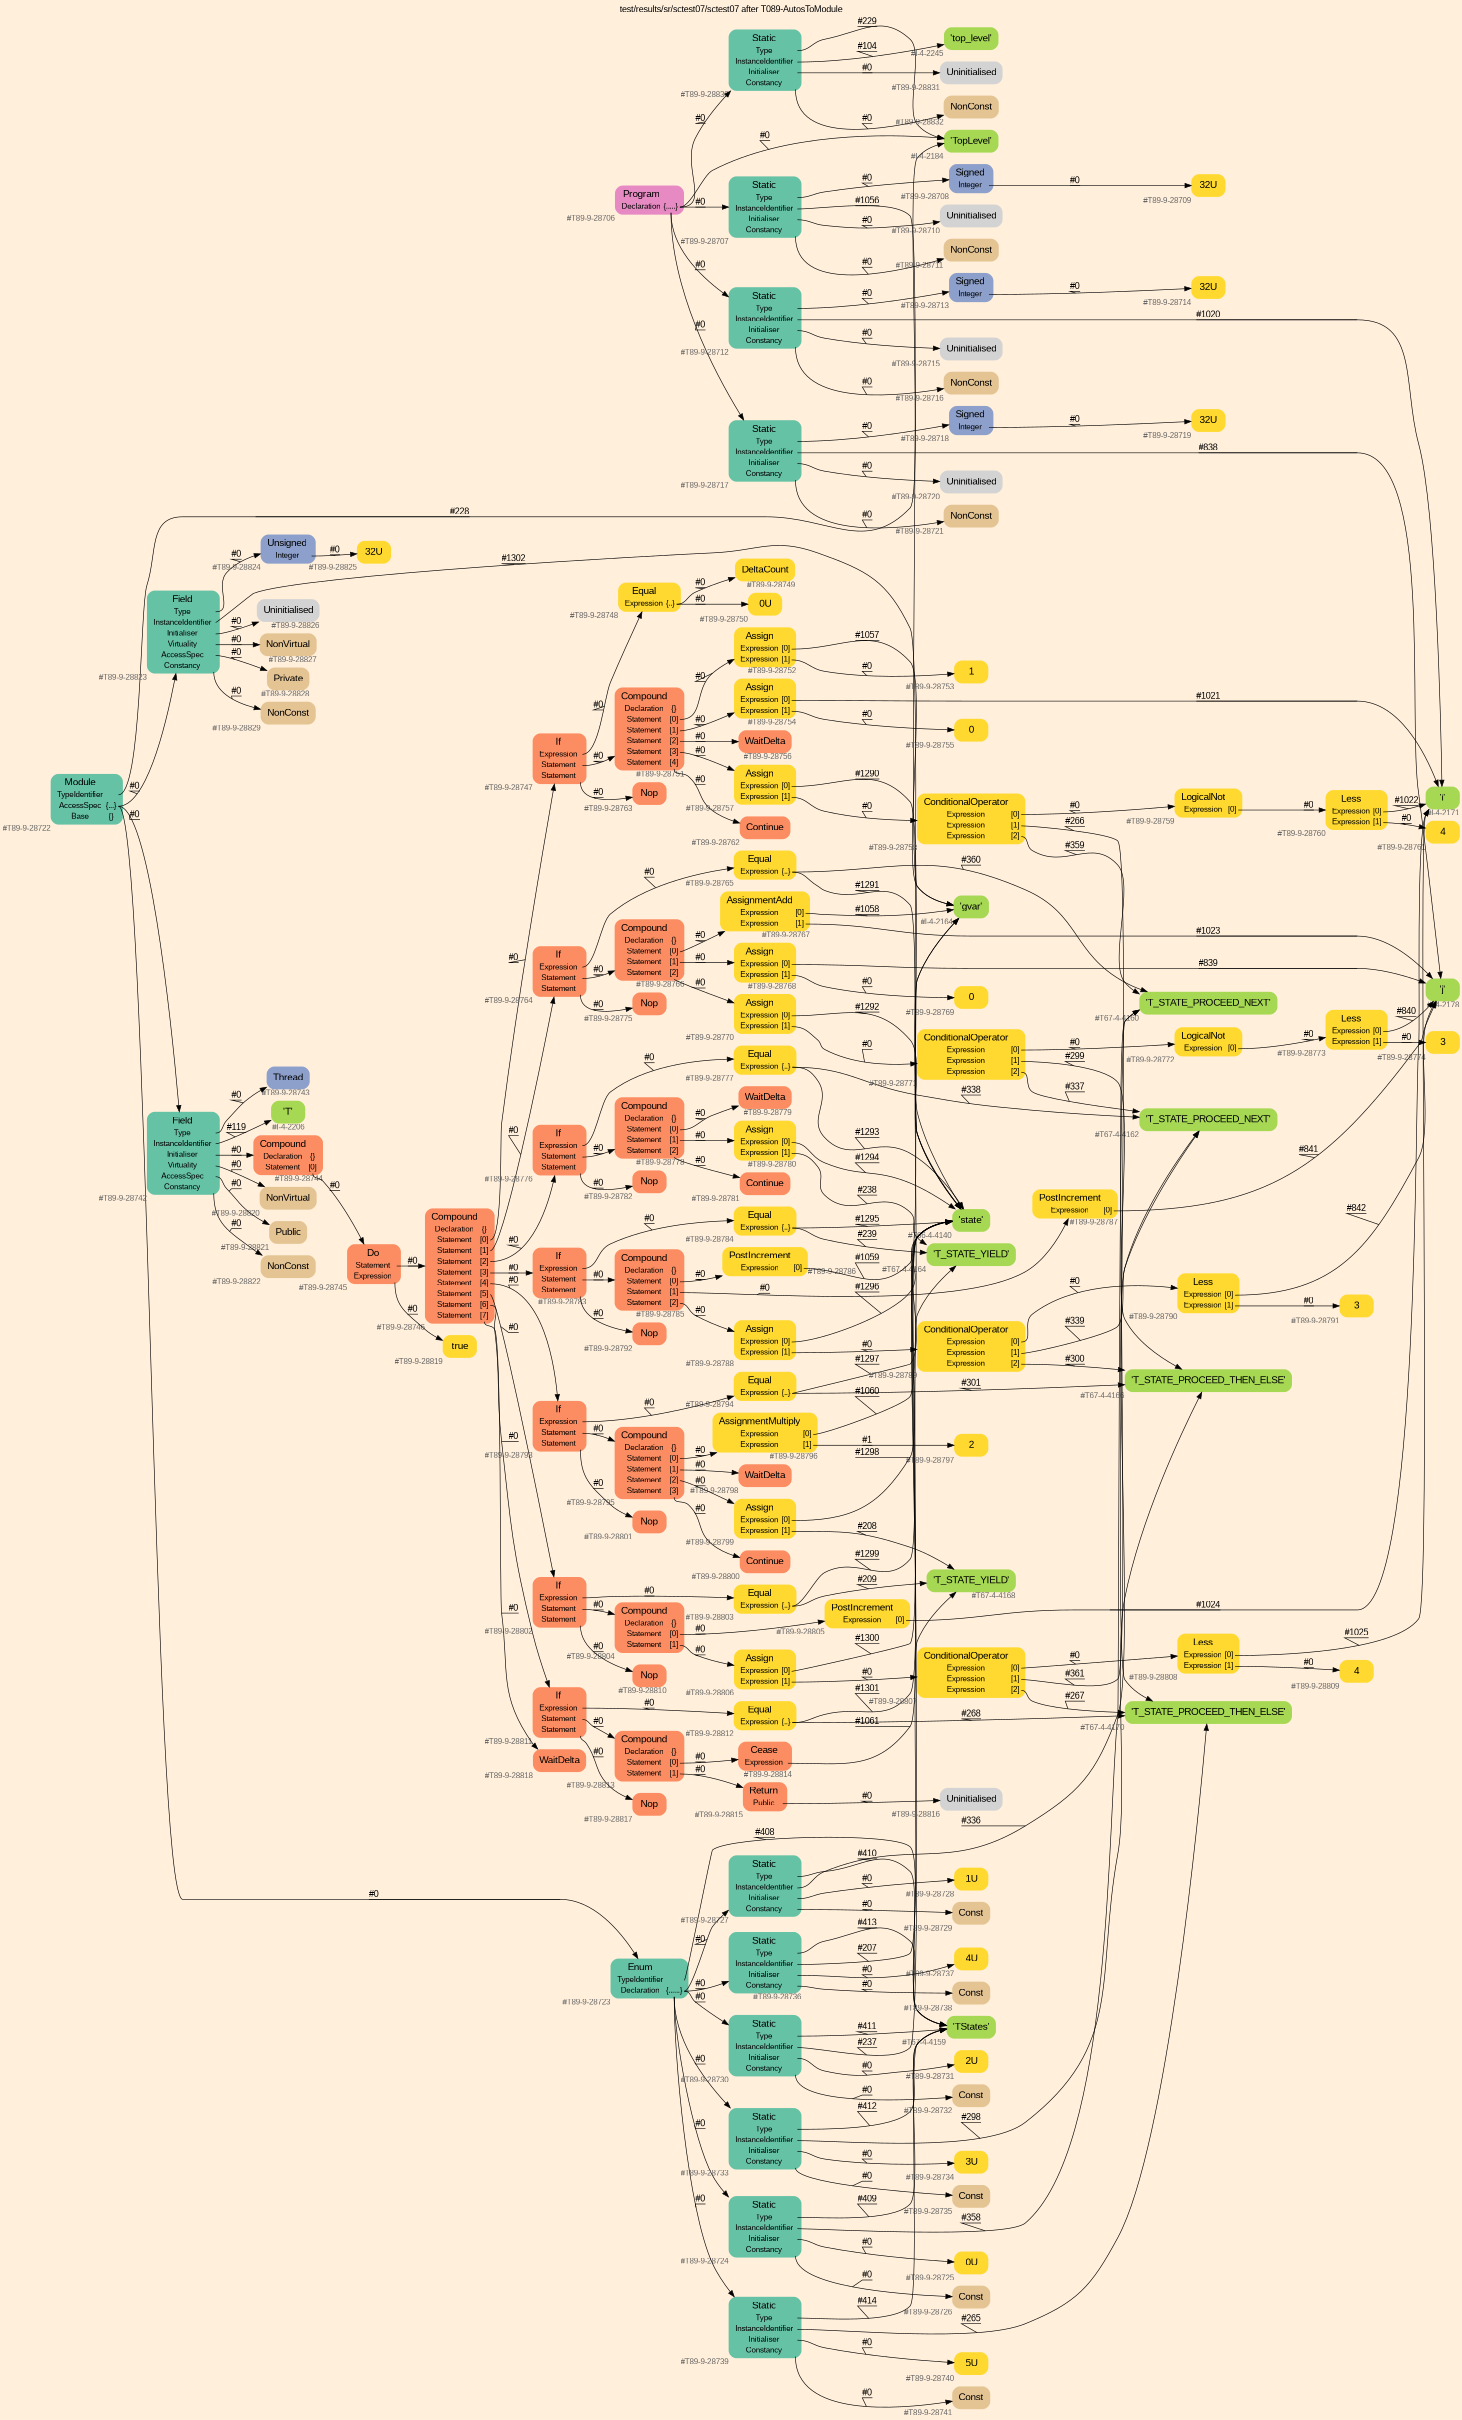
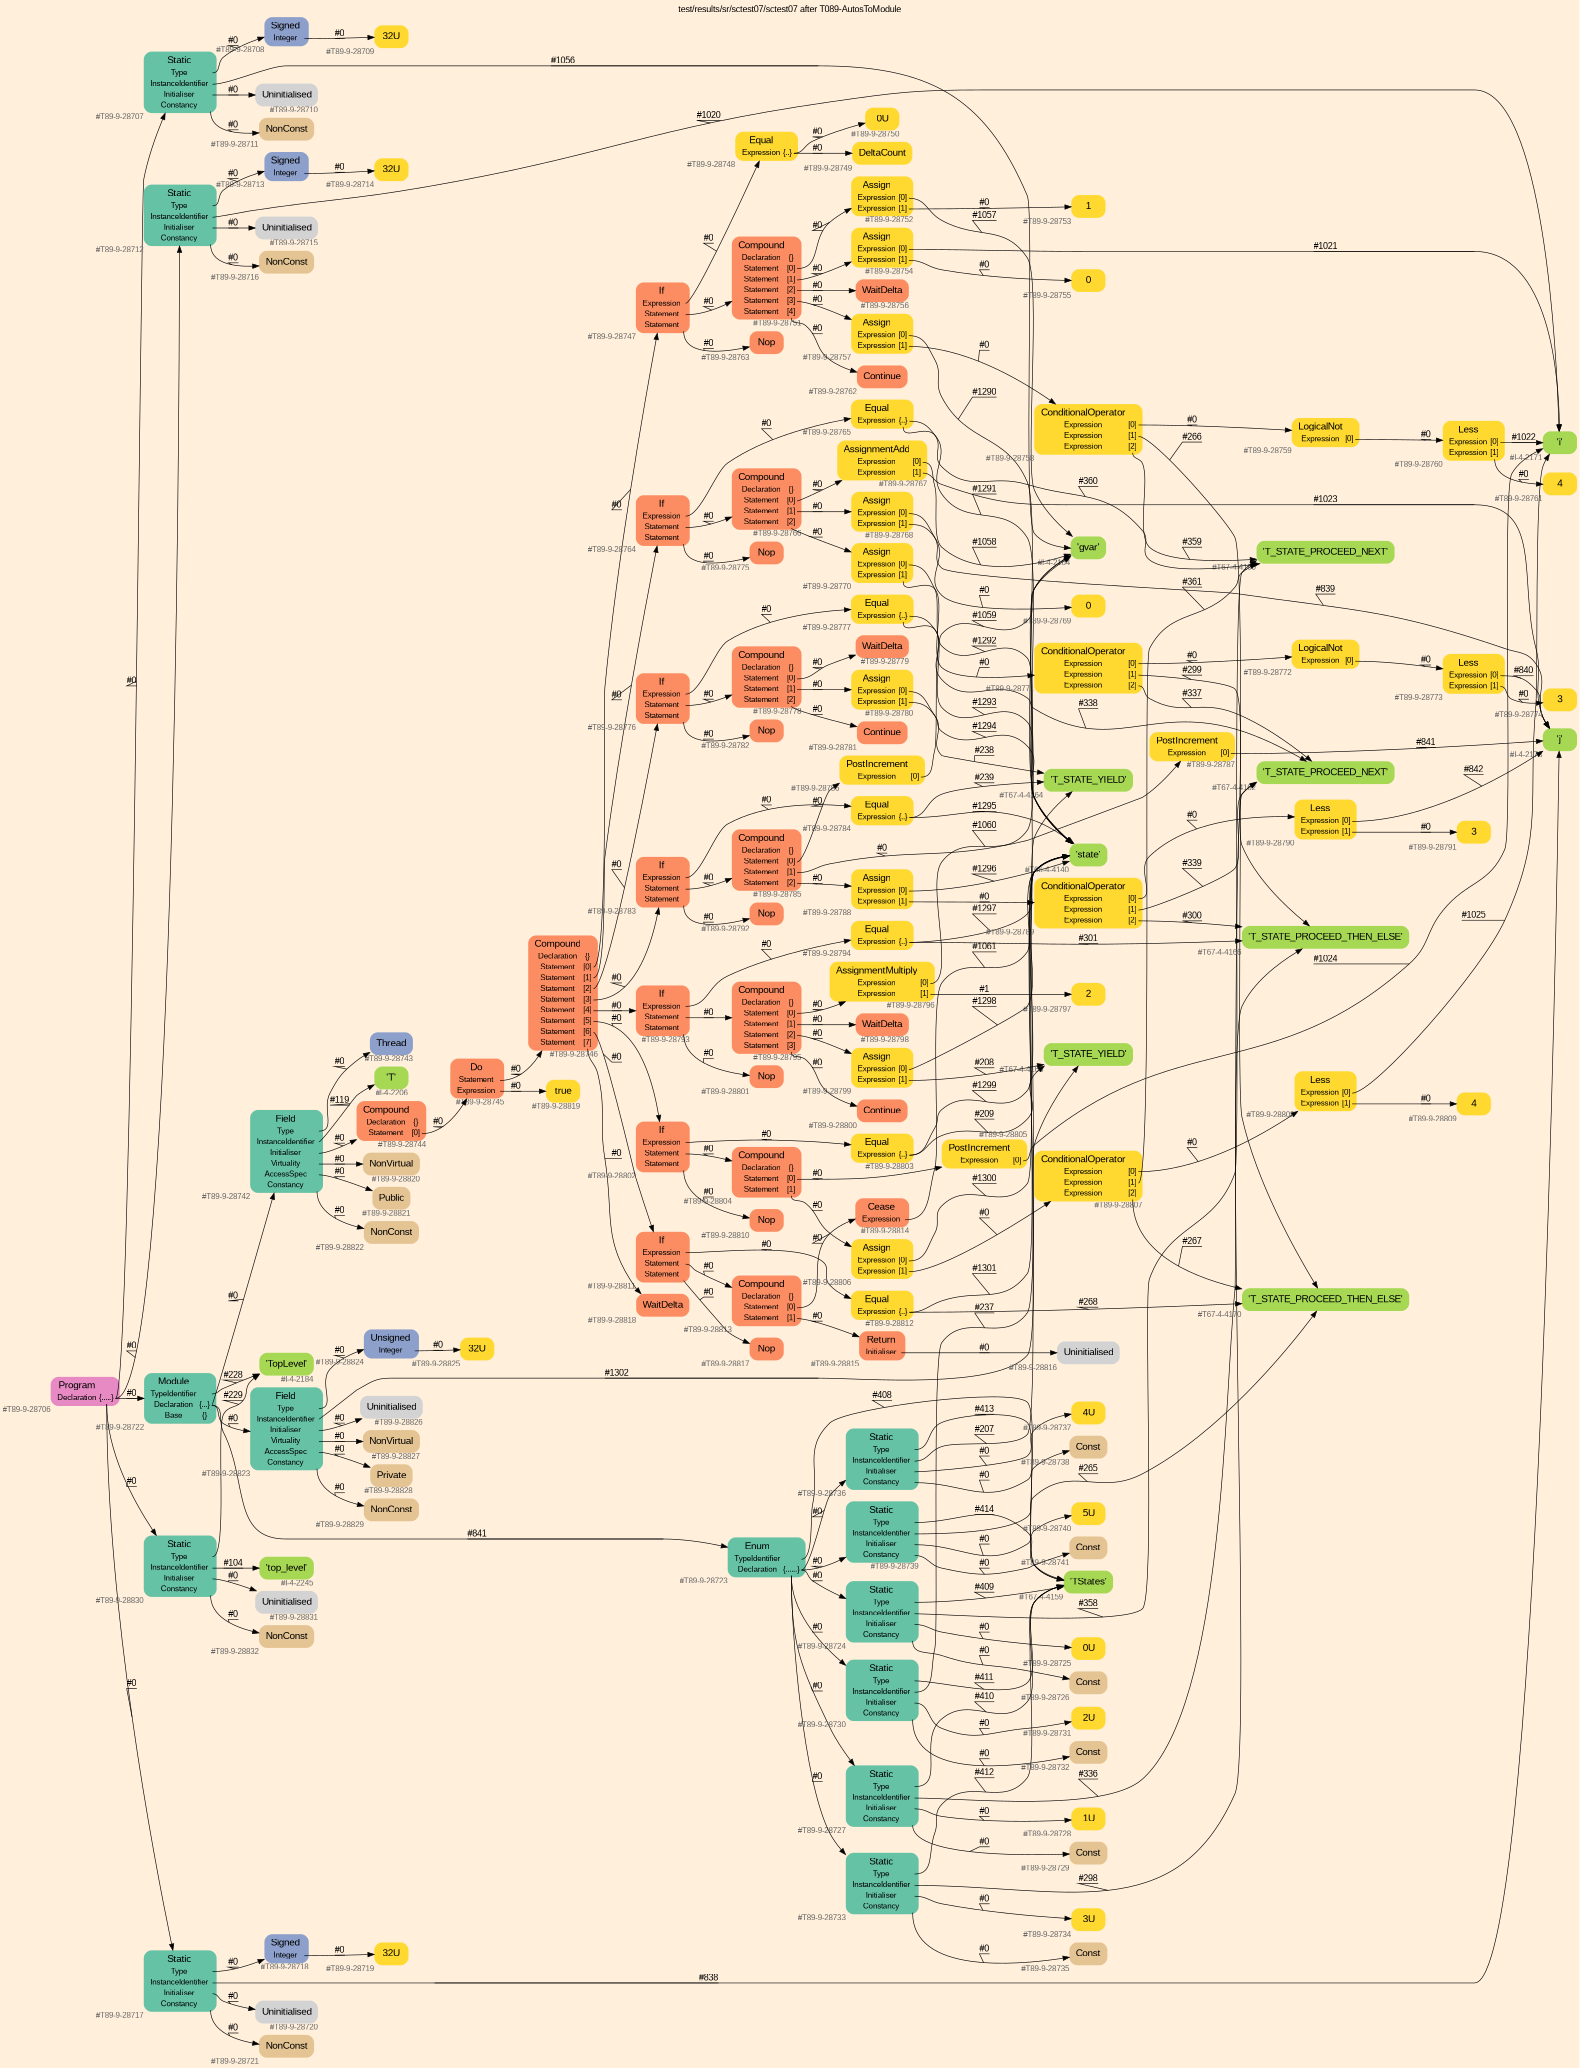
(798, 143) -> (127, 1398)
(80, 806) -> (174, 1405)
(915, 1533) -> (1022, 958)
(764, 1803) -> (881, 1352)
(374, 1895) -> (477, 1534)
